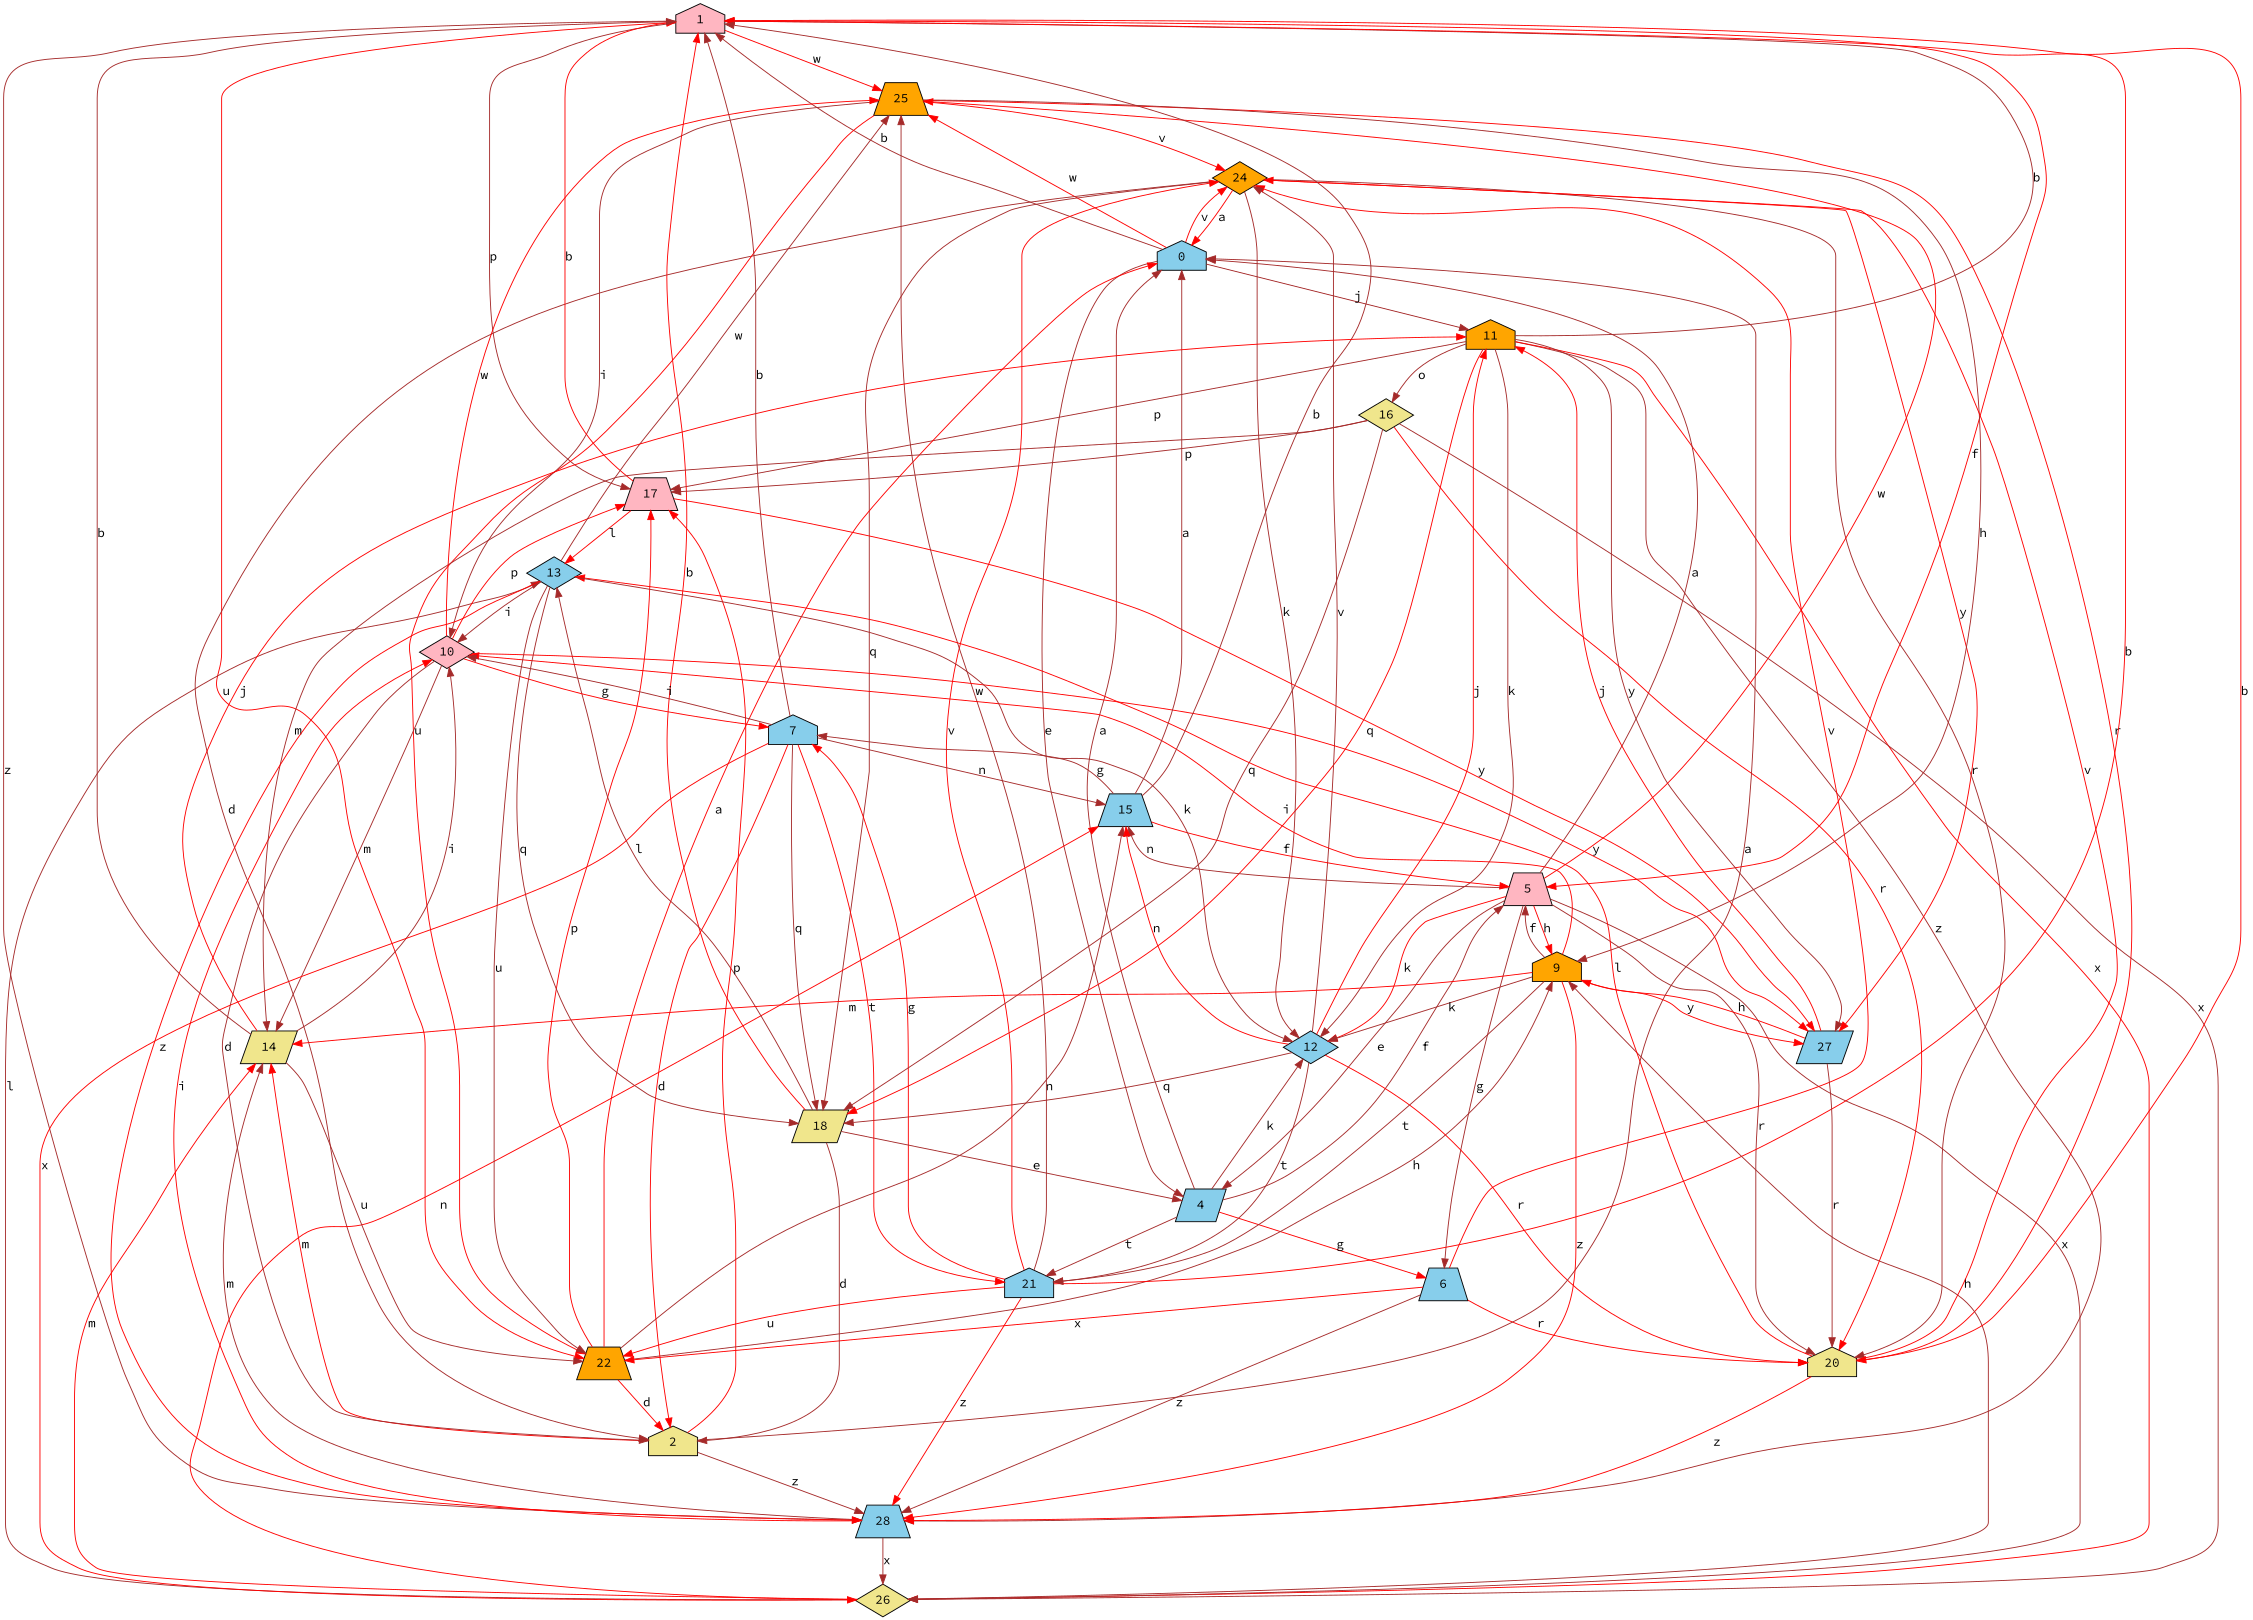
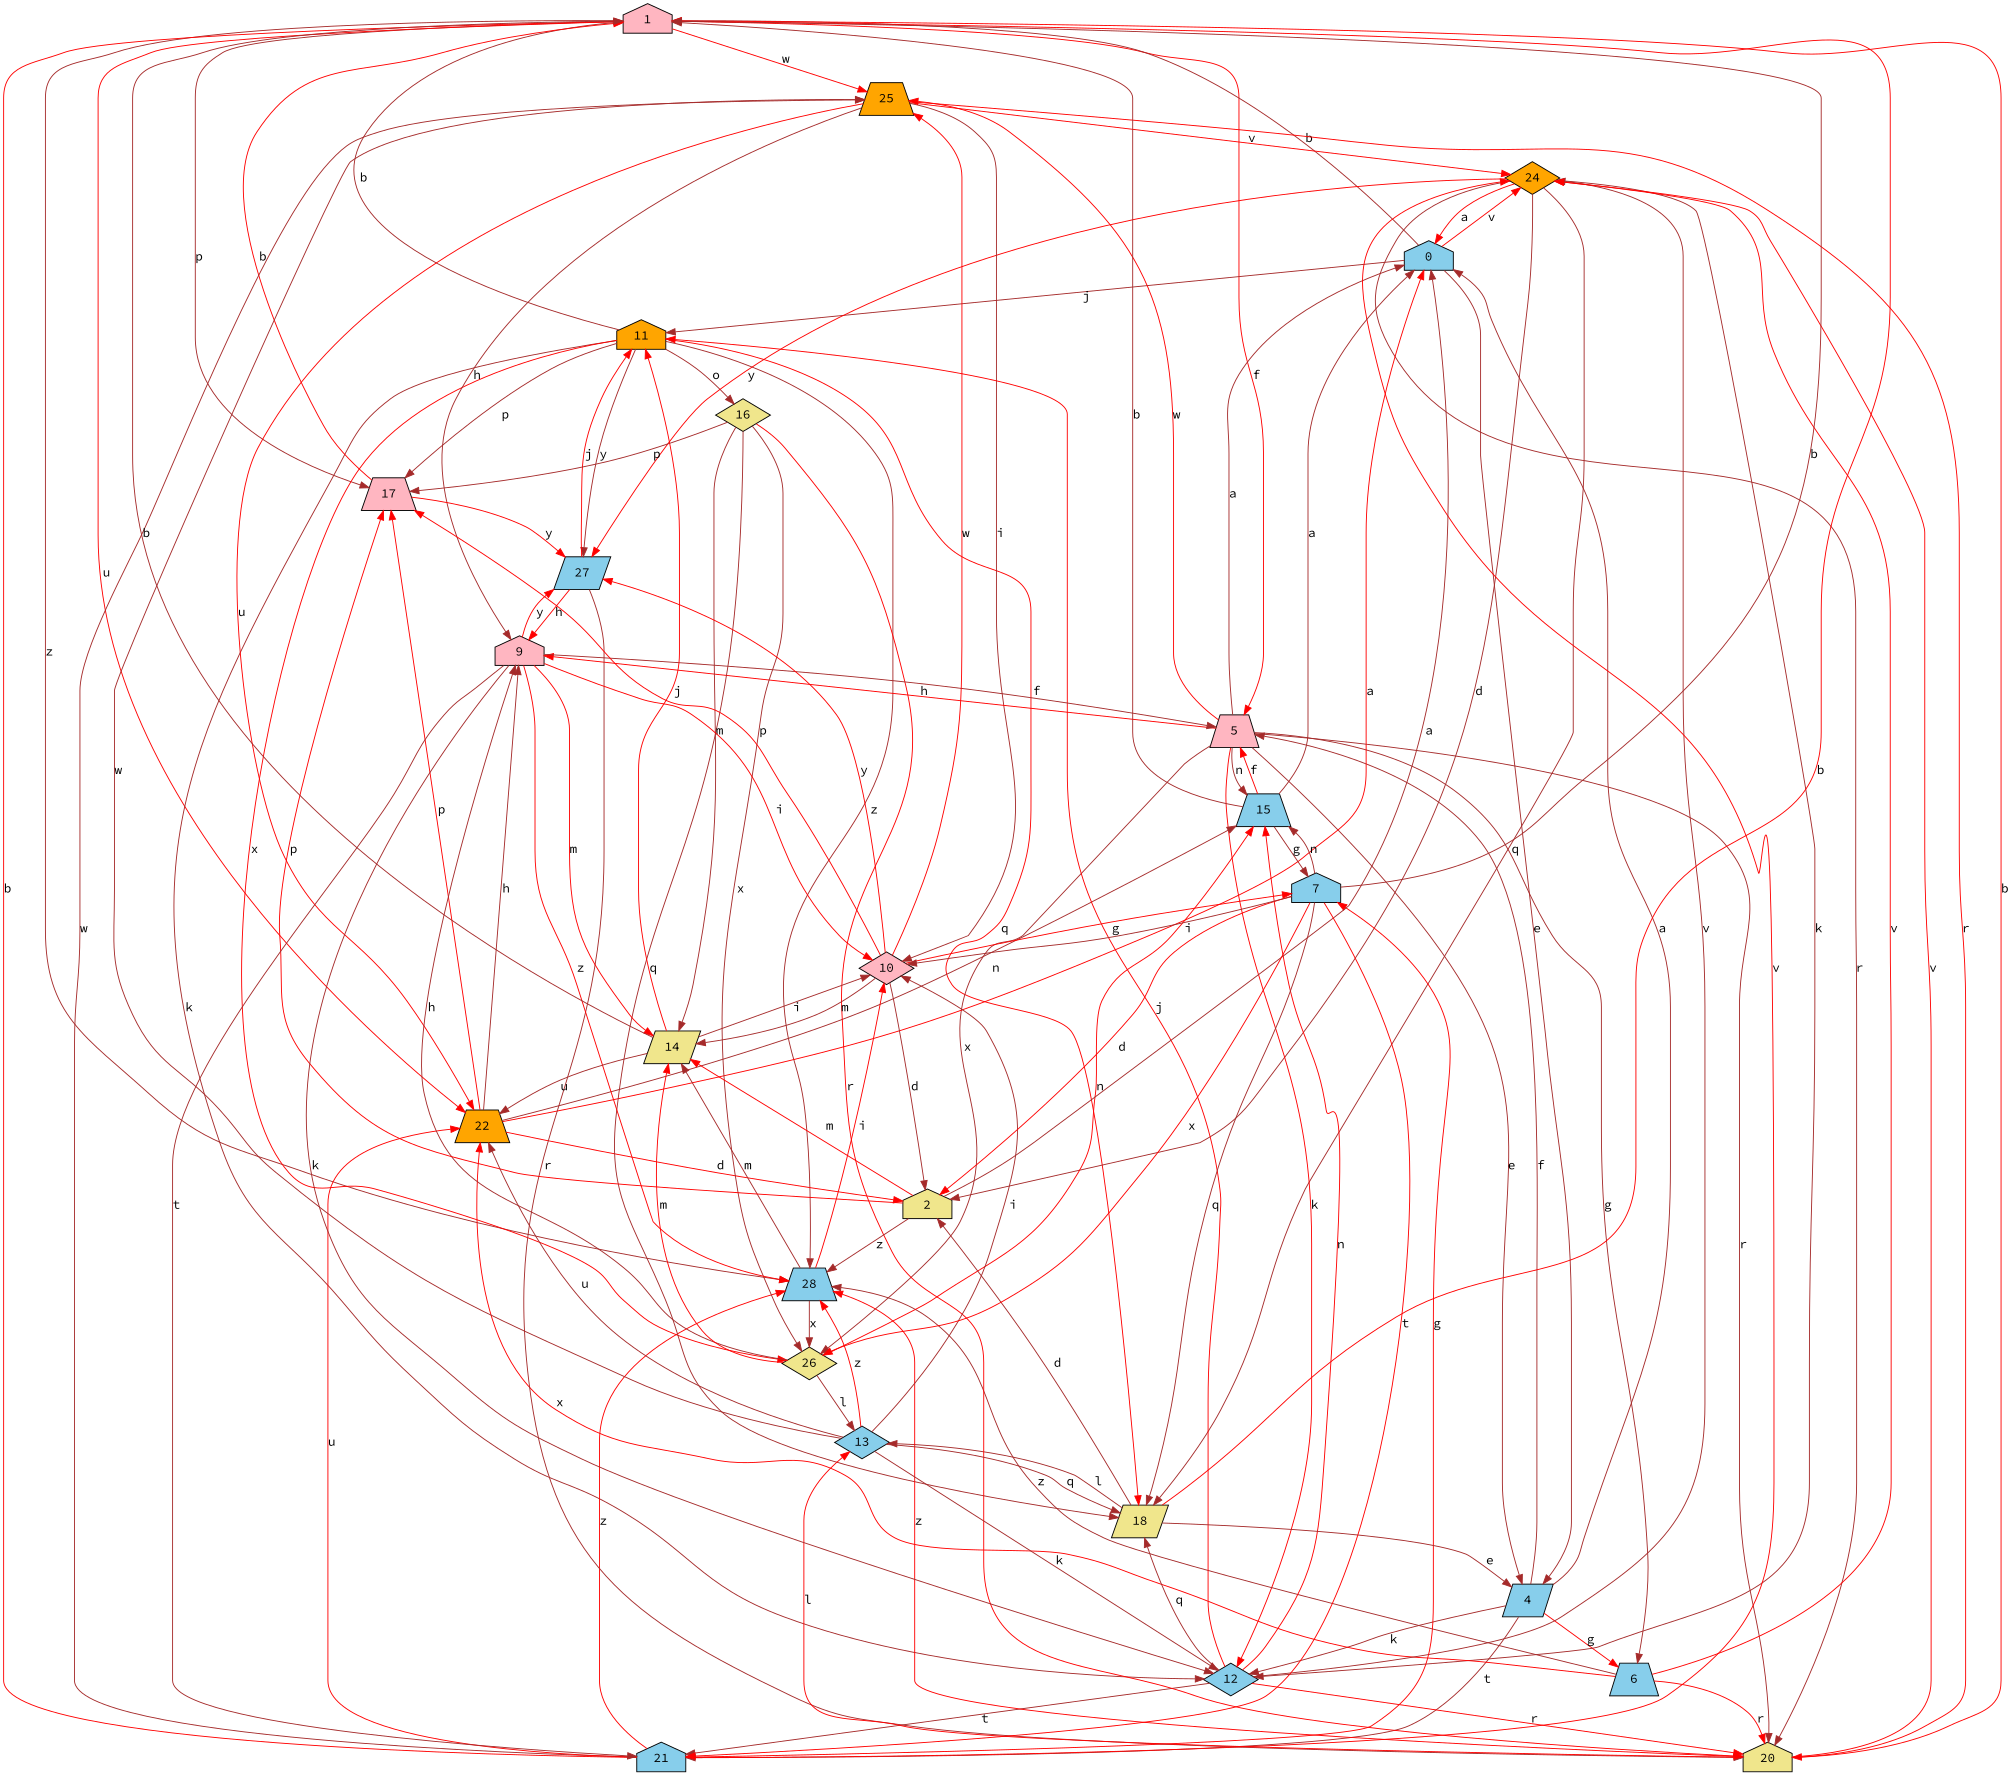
(1052, 184) -> none
(602, 534) -> none
(1557, 968) -> (520, 652)
